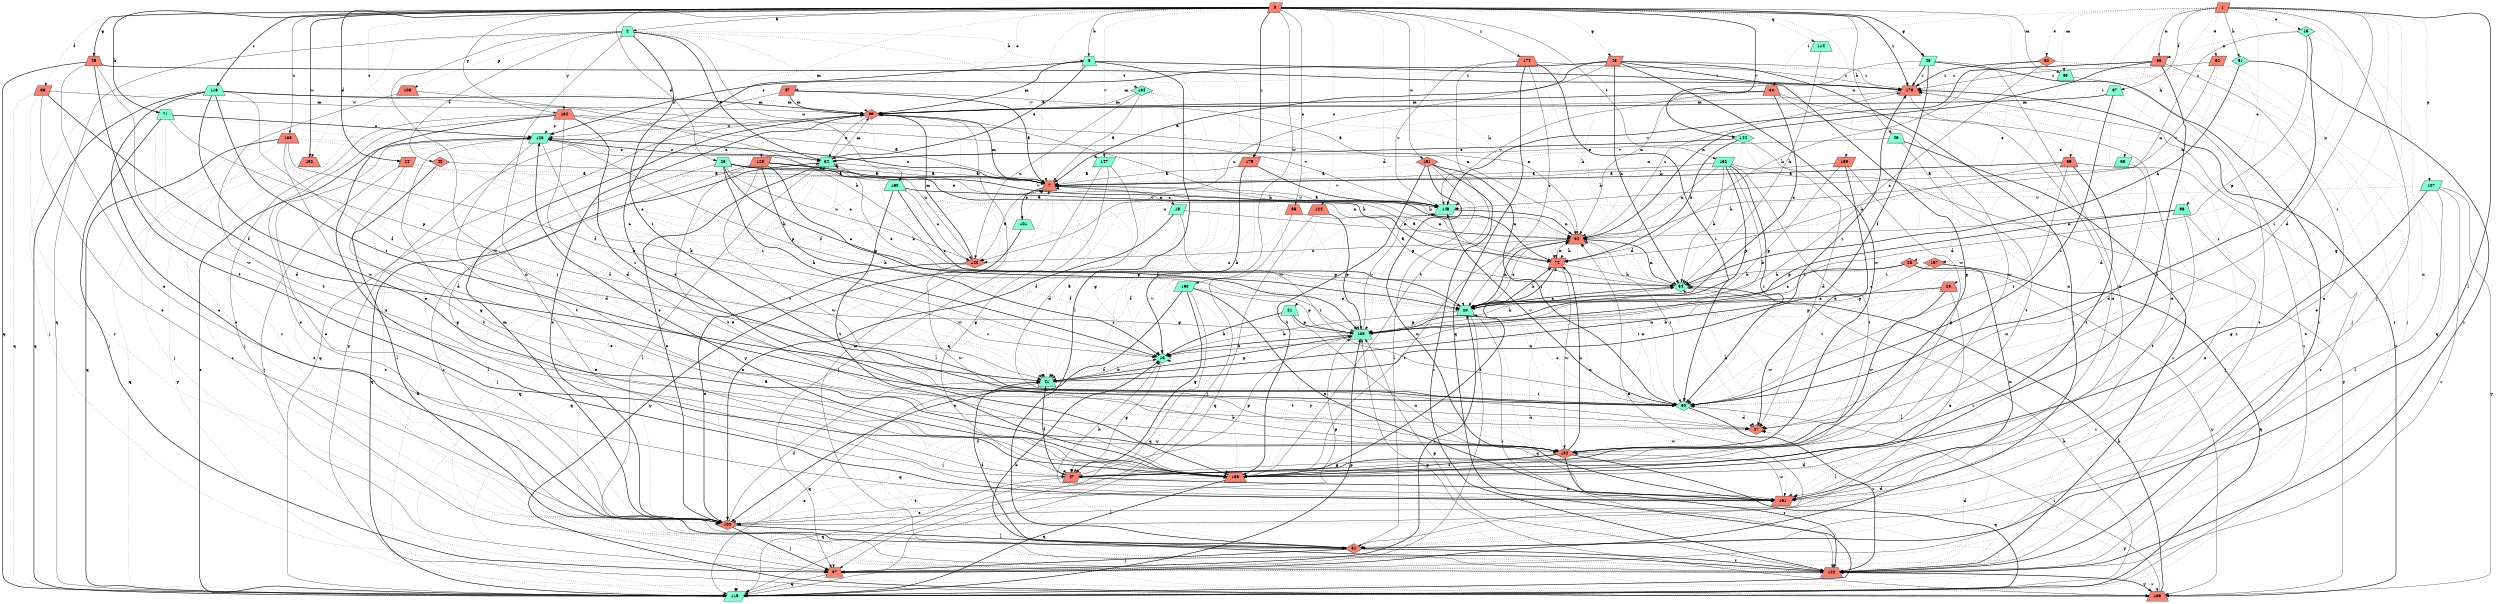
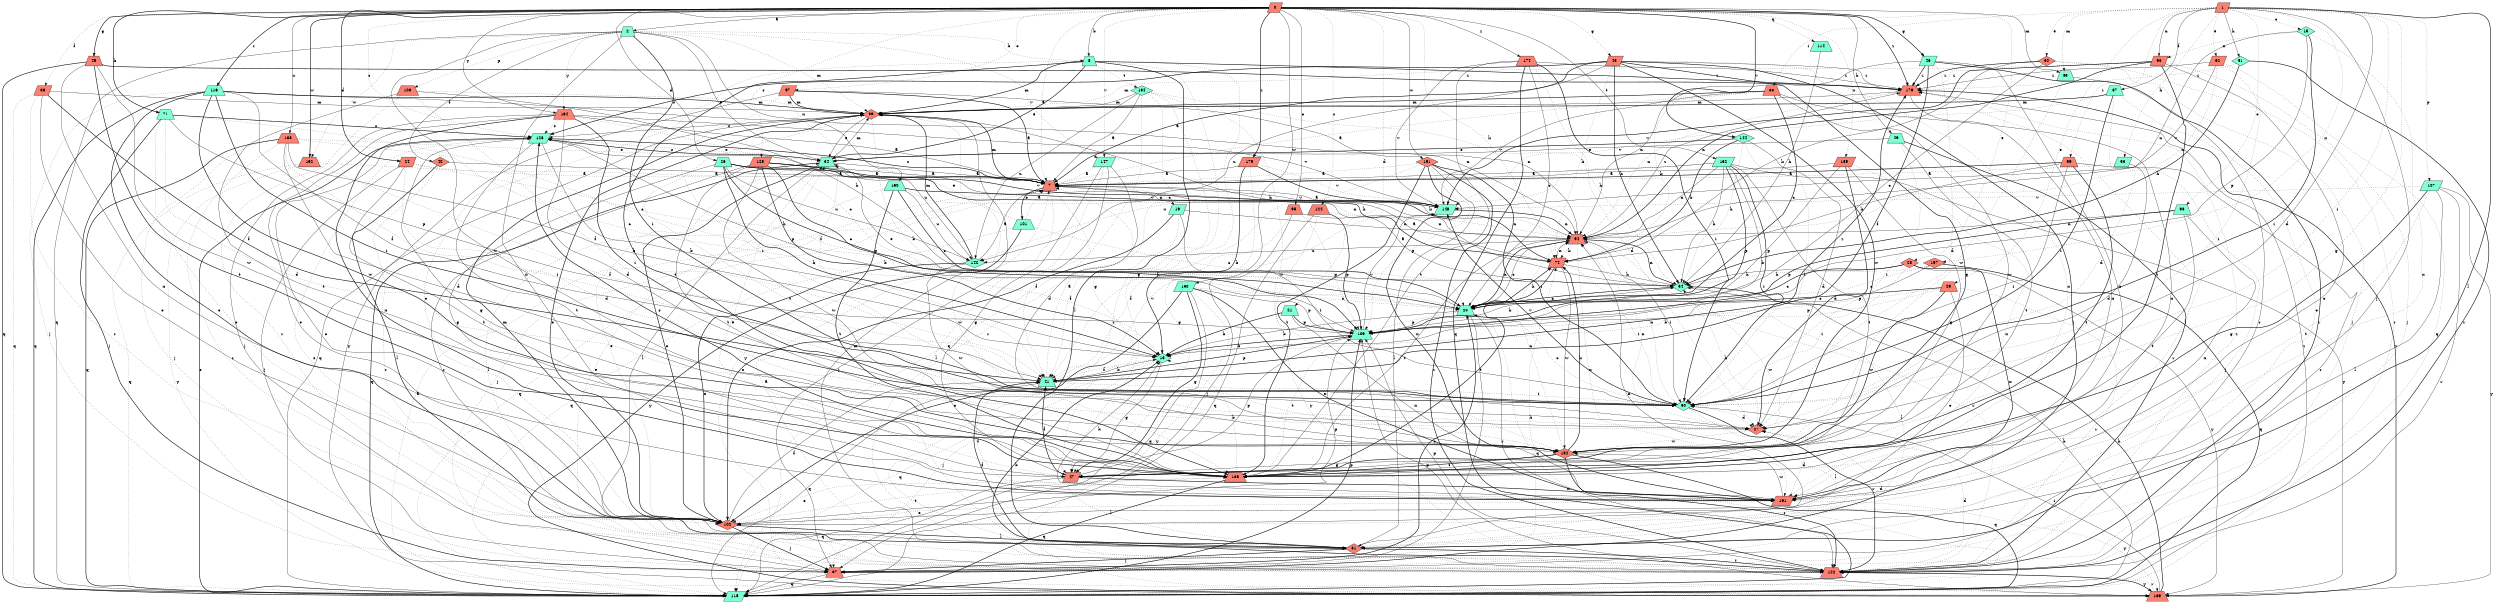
(715, 95) -> (715, 95)
(975, 263) -> (975, 263)
